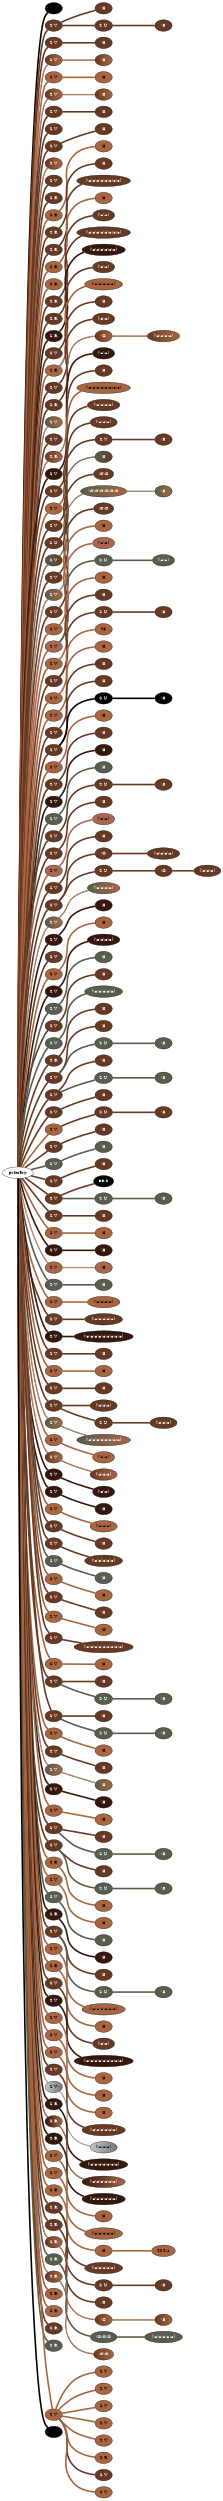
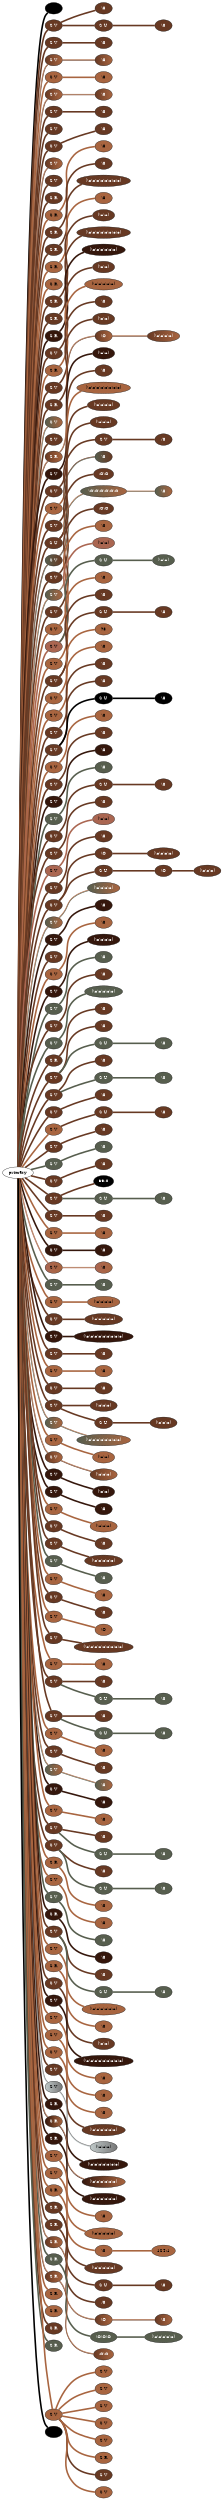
(163, 2251) -> (163, 2251)
